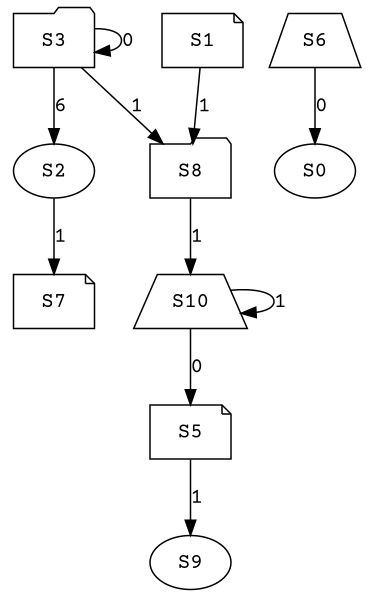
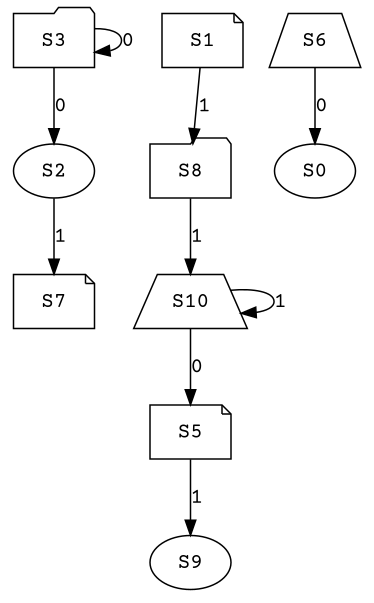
(117, 101) -> none
(61, 106) -> (61, 106)
